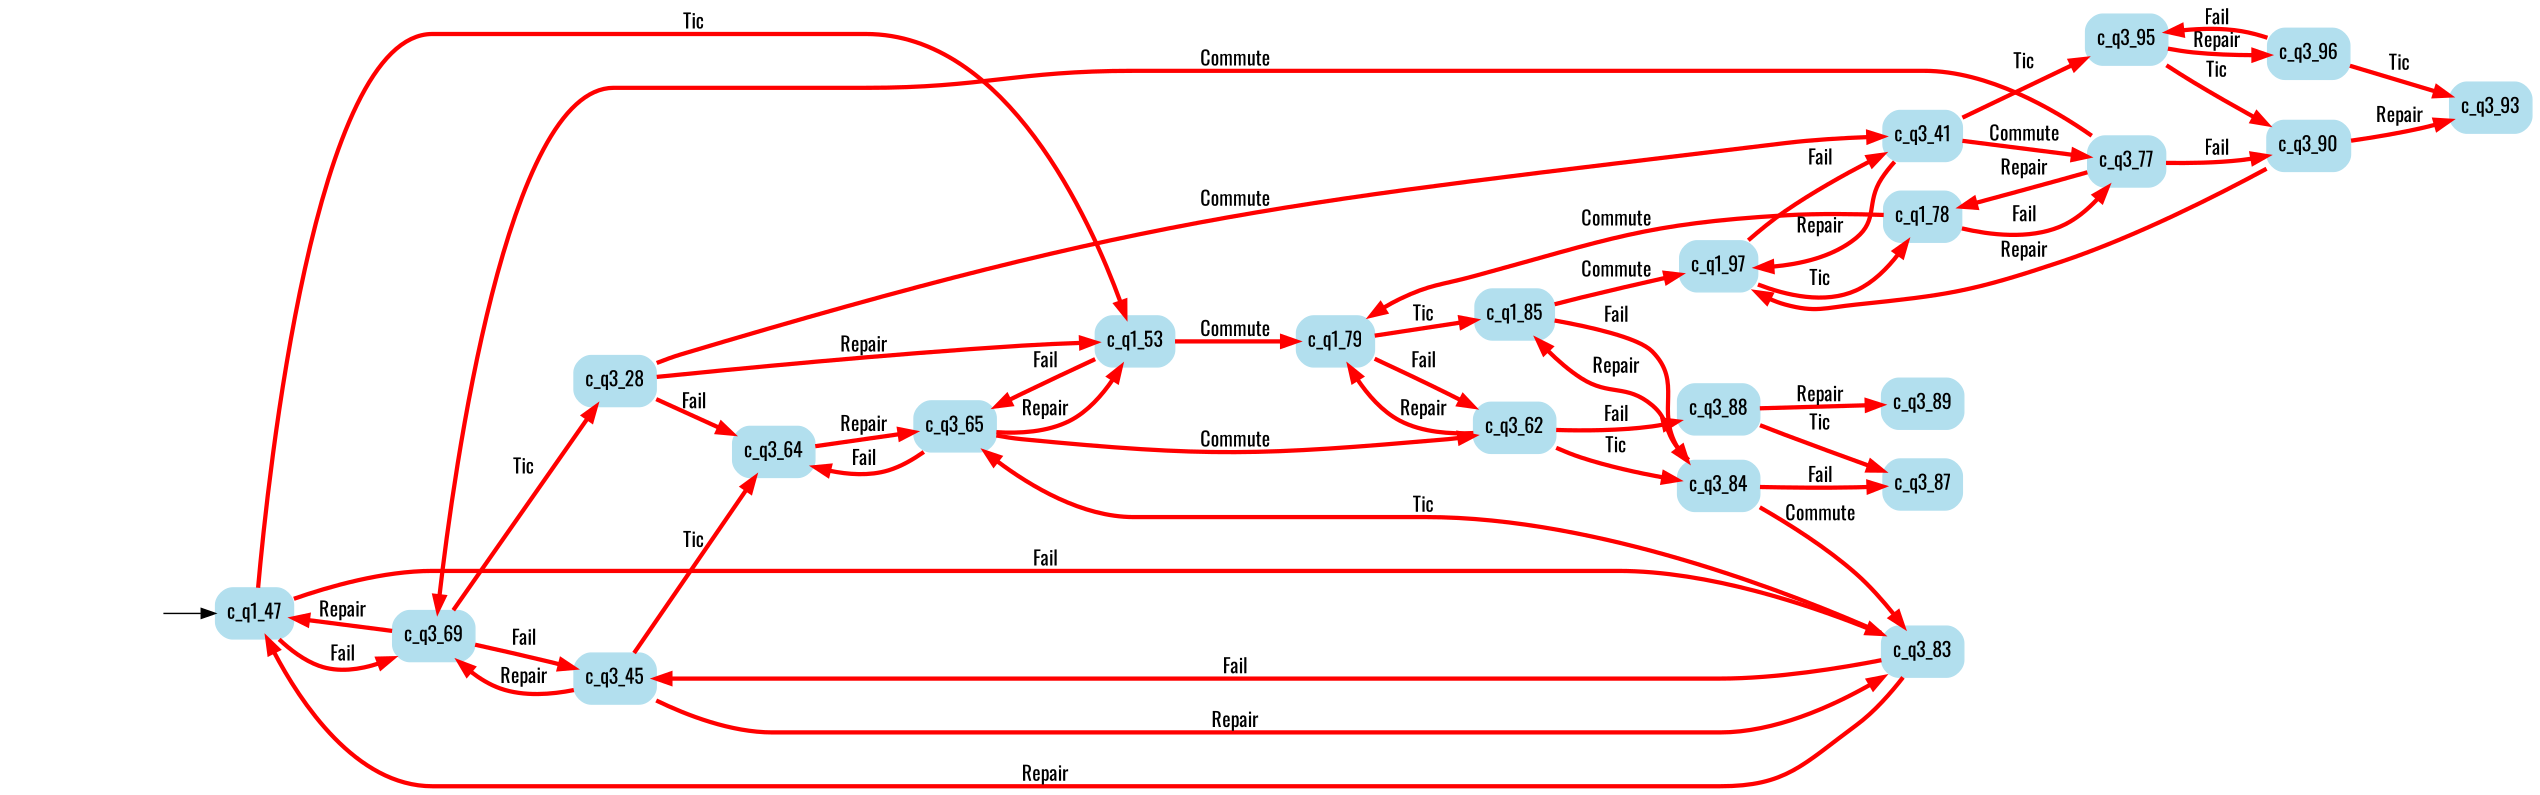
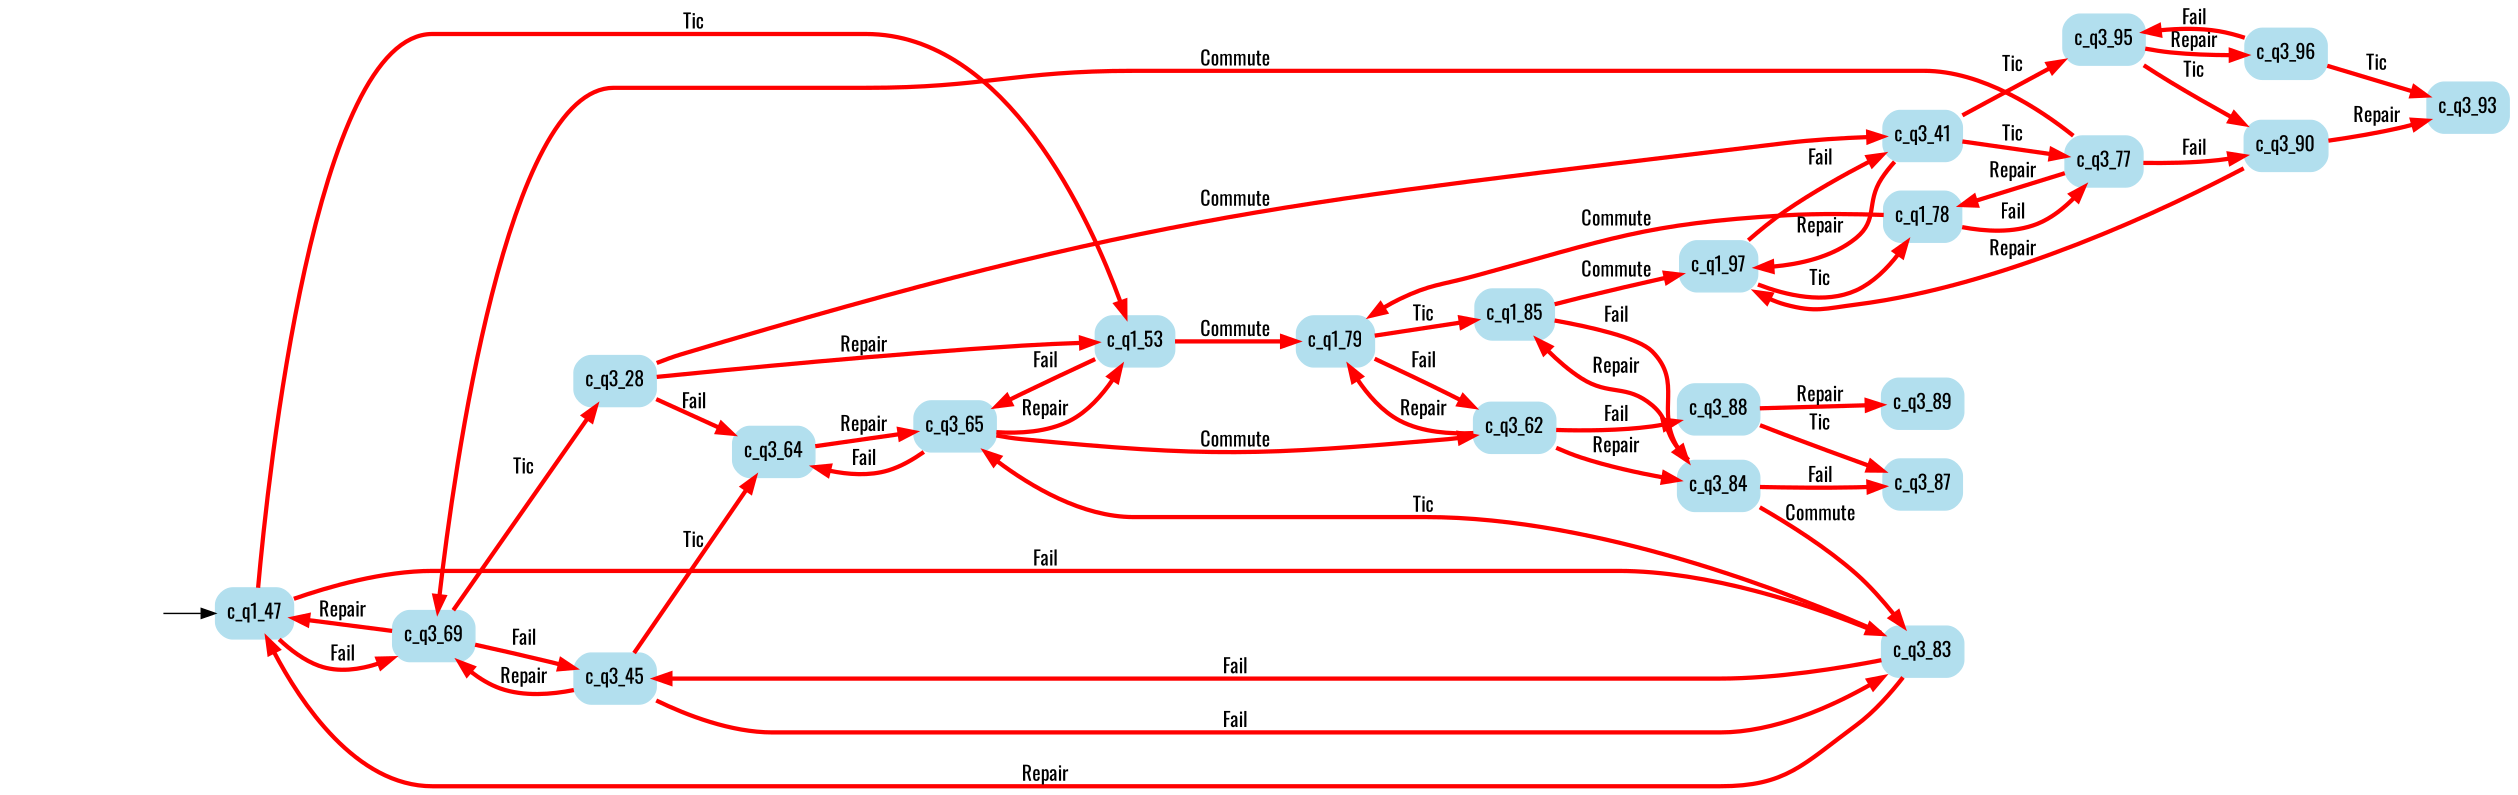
(2025, 135) -> (2013, 135)
(1617, 447) -> (1617, 447)
(1236, 722) -> (1236, 722)
